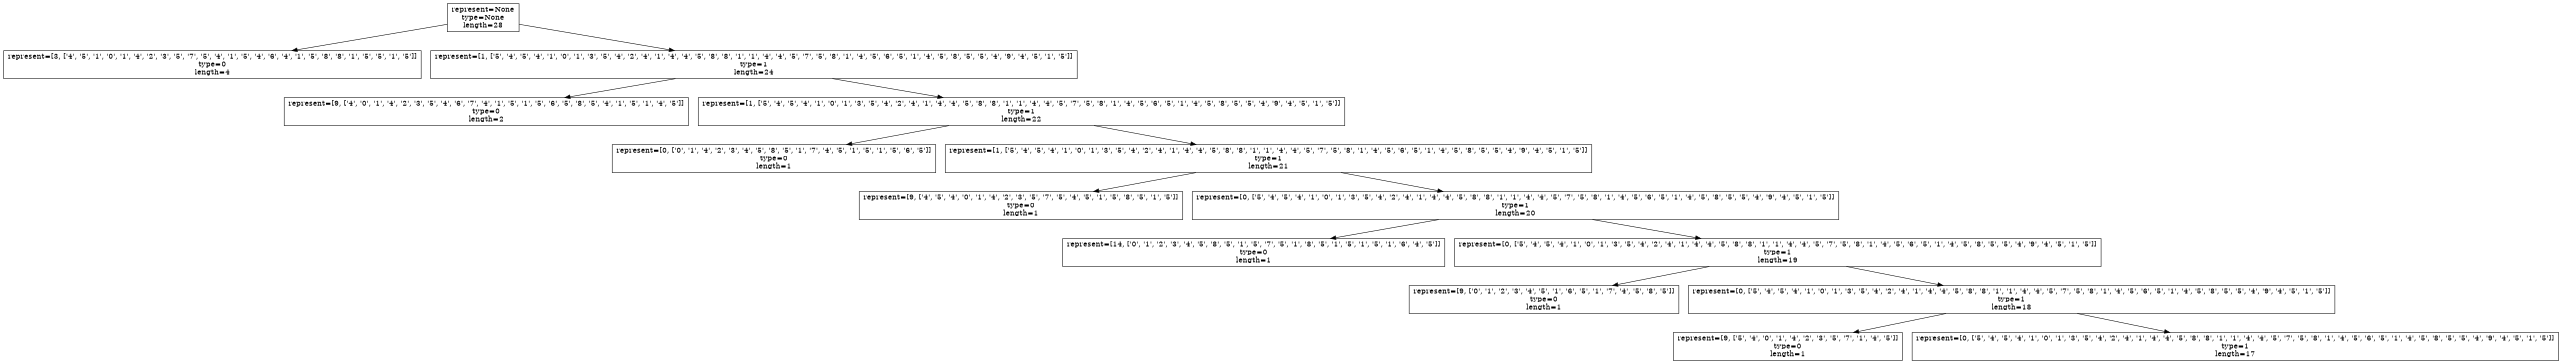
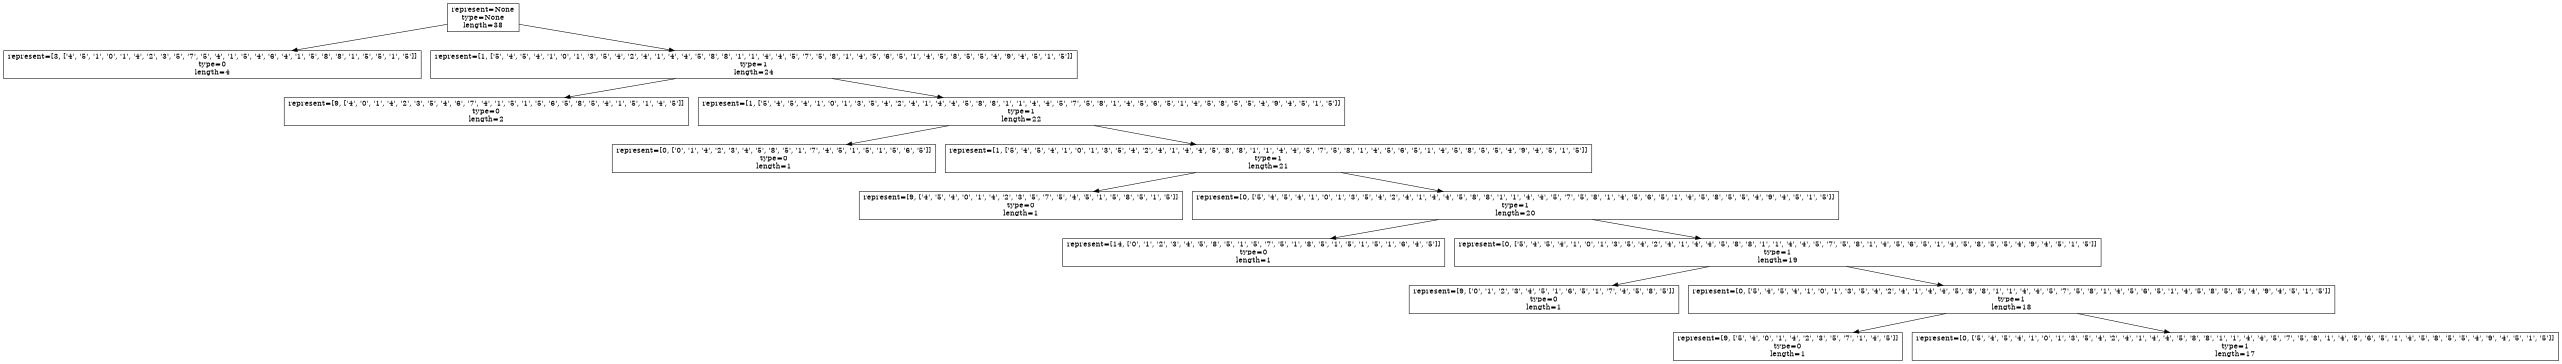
(483, 25) -> (483, 25)
